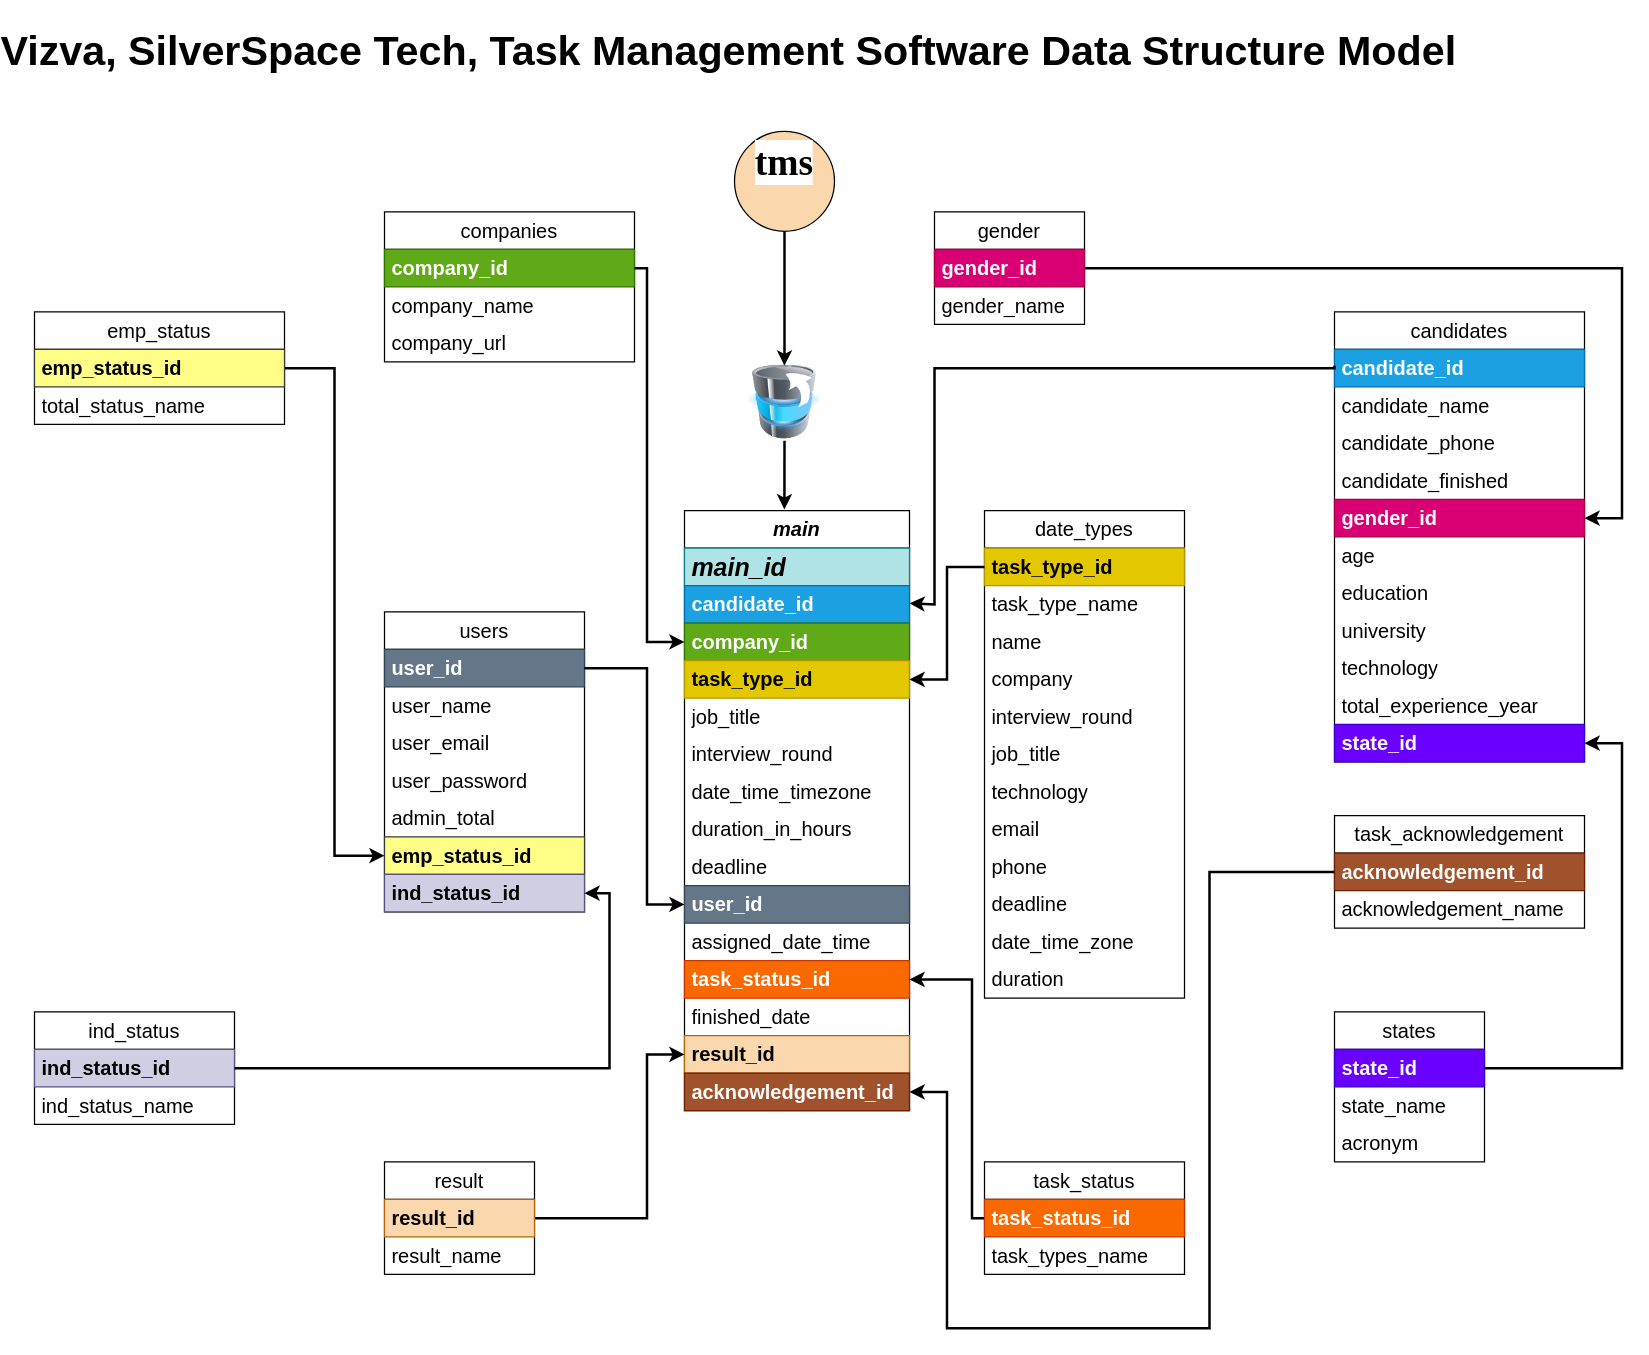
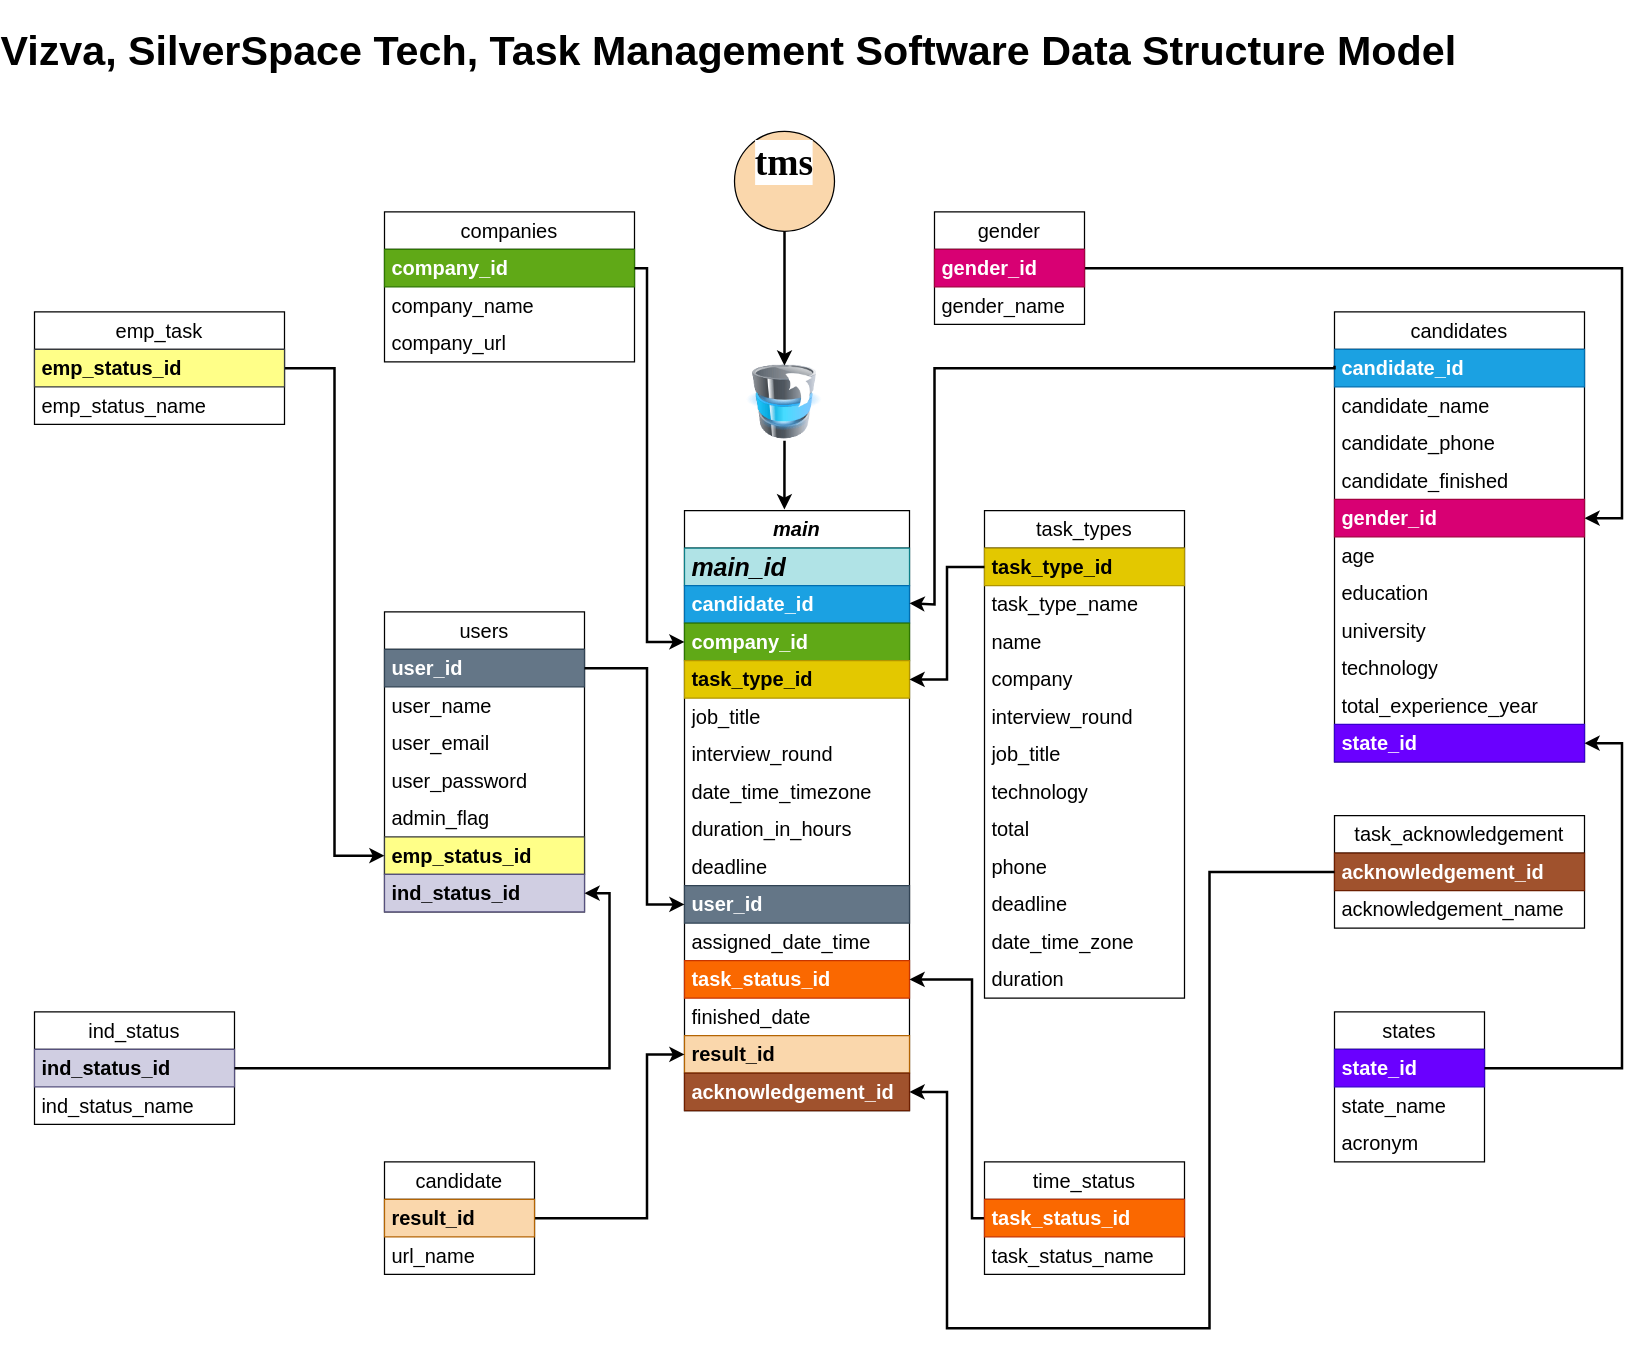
(159, 331) -> (159, 331)
(134, 406) -> (126, 406)
(1084, 529) -> (1084, 529)
(448, 818) -> (443, 818)
(1015, 829) -> (1017, 829)
(459, 1181) -> (459, 1181)
(1084, 1181) -> (1084, 1181)
(451, 1256) -> (434, 1256)
(1076, 1256) -> (1081, 1256)
